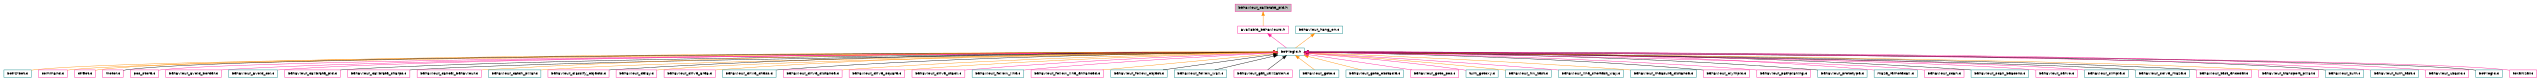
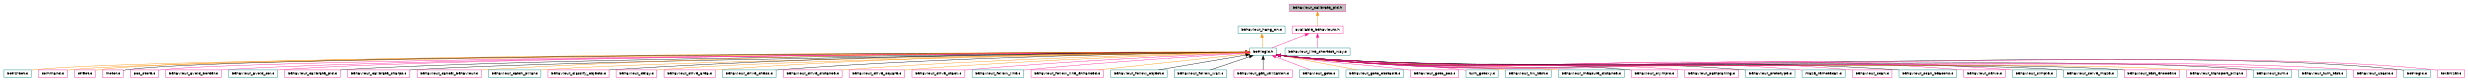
(1440, 61) -> (1318, 43)
(1307, 64) -> (1293, 63)
